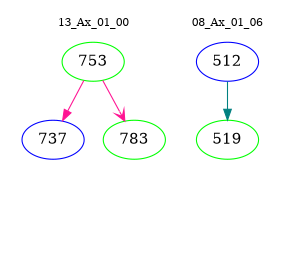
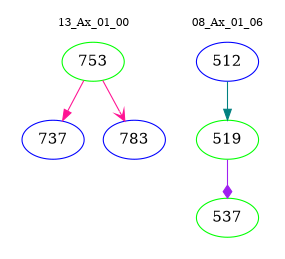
(134, 140) -> (134, 140)
none -> (227, 218)
